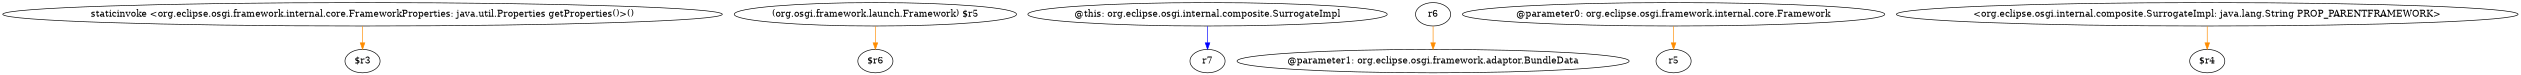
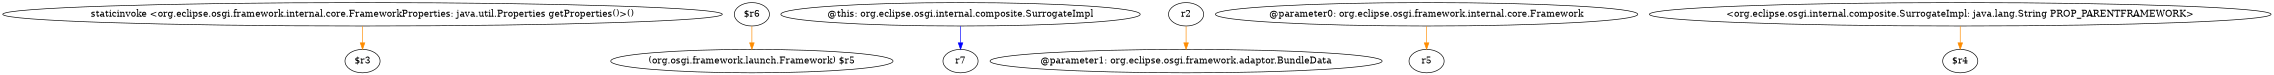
(1433, 14) -> (1186, 14)
(875, 35) -> (752, 35)
